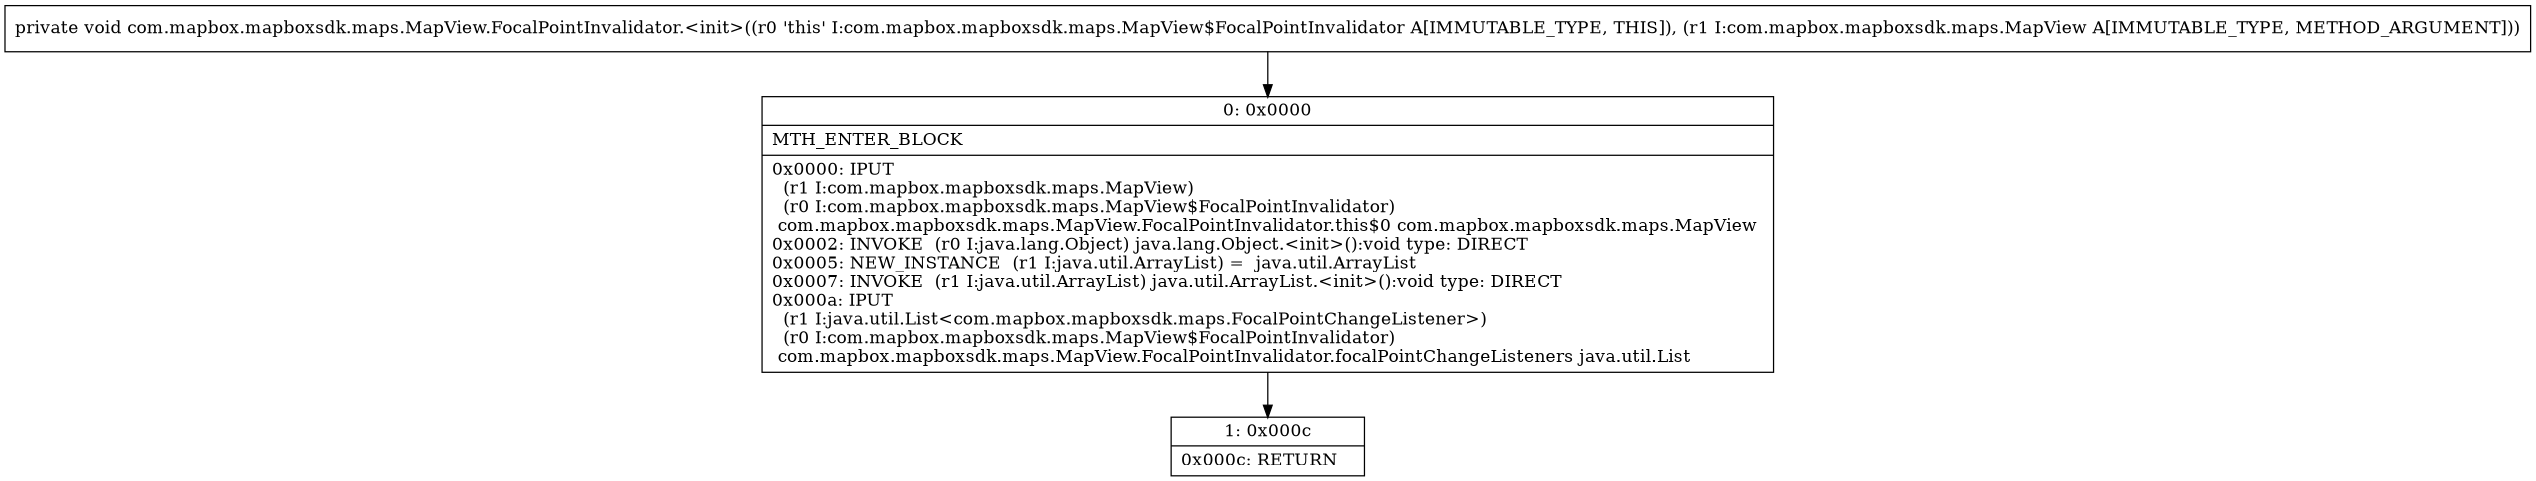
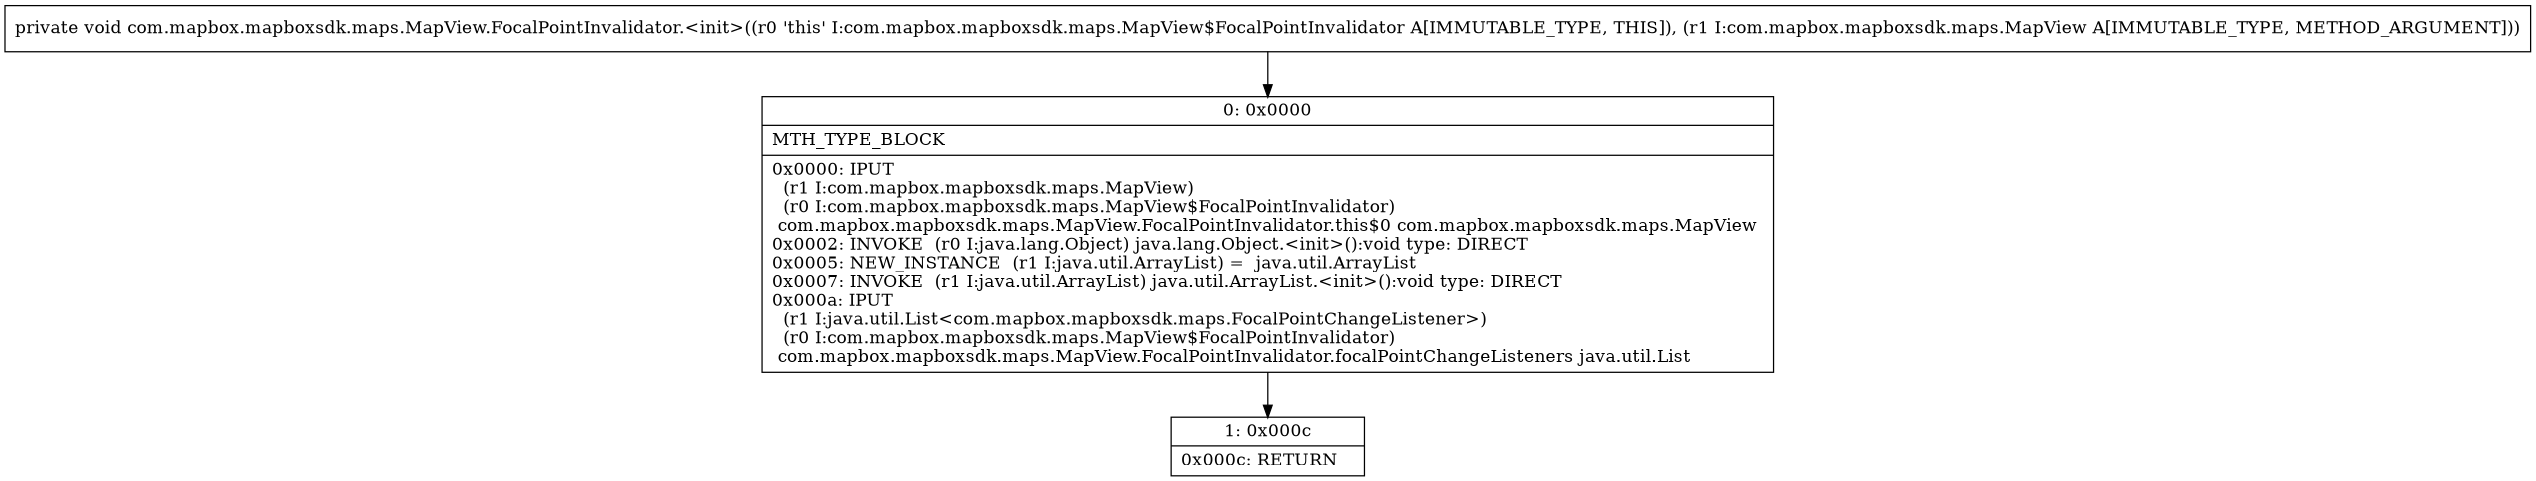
(868, 140) -> (859, 140)
